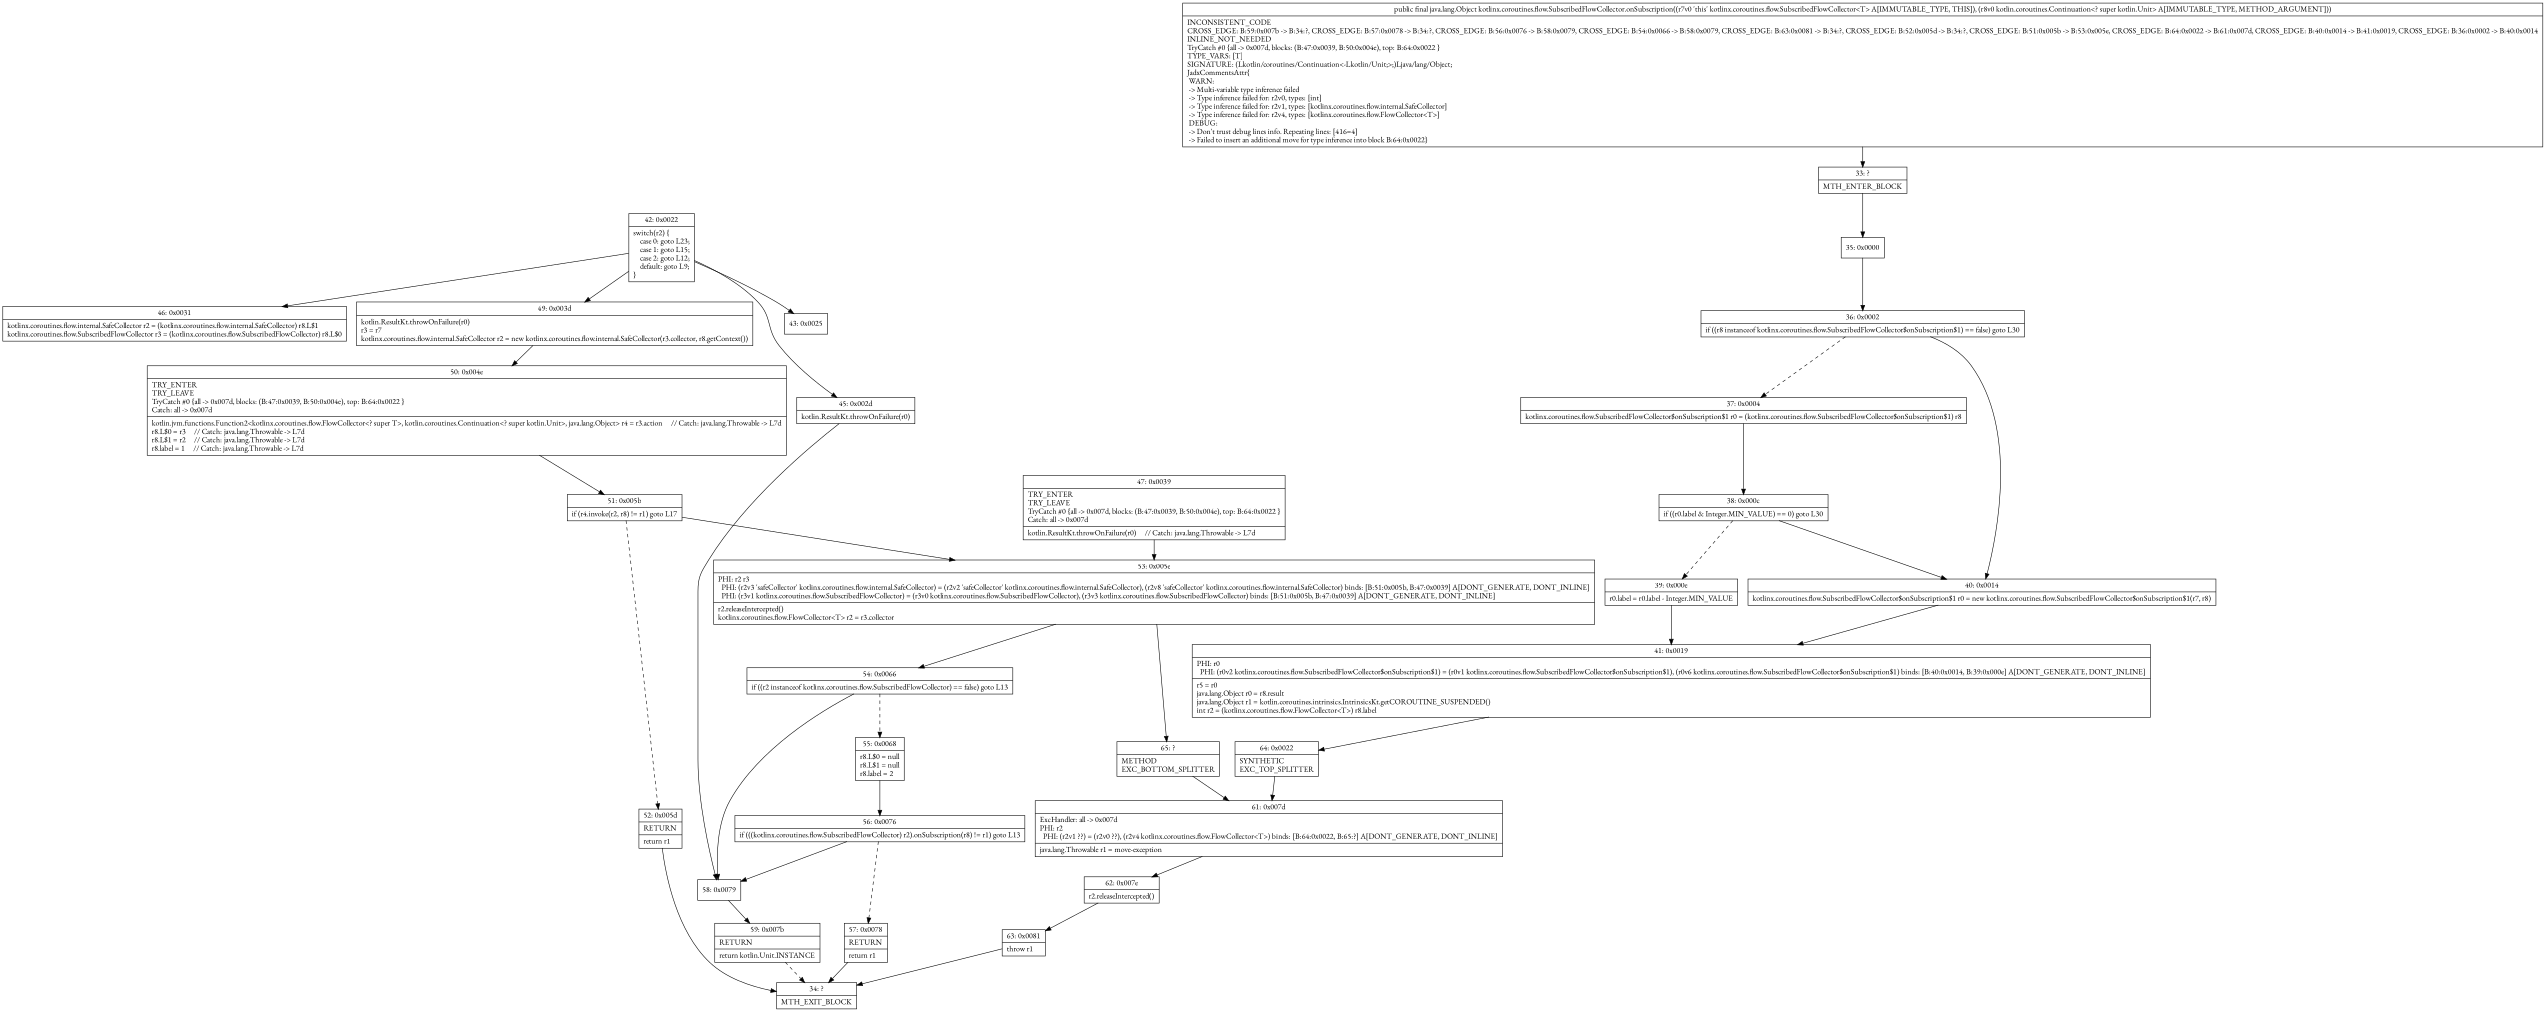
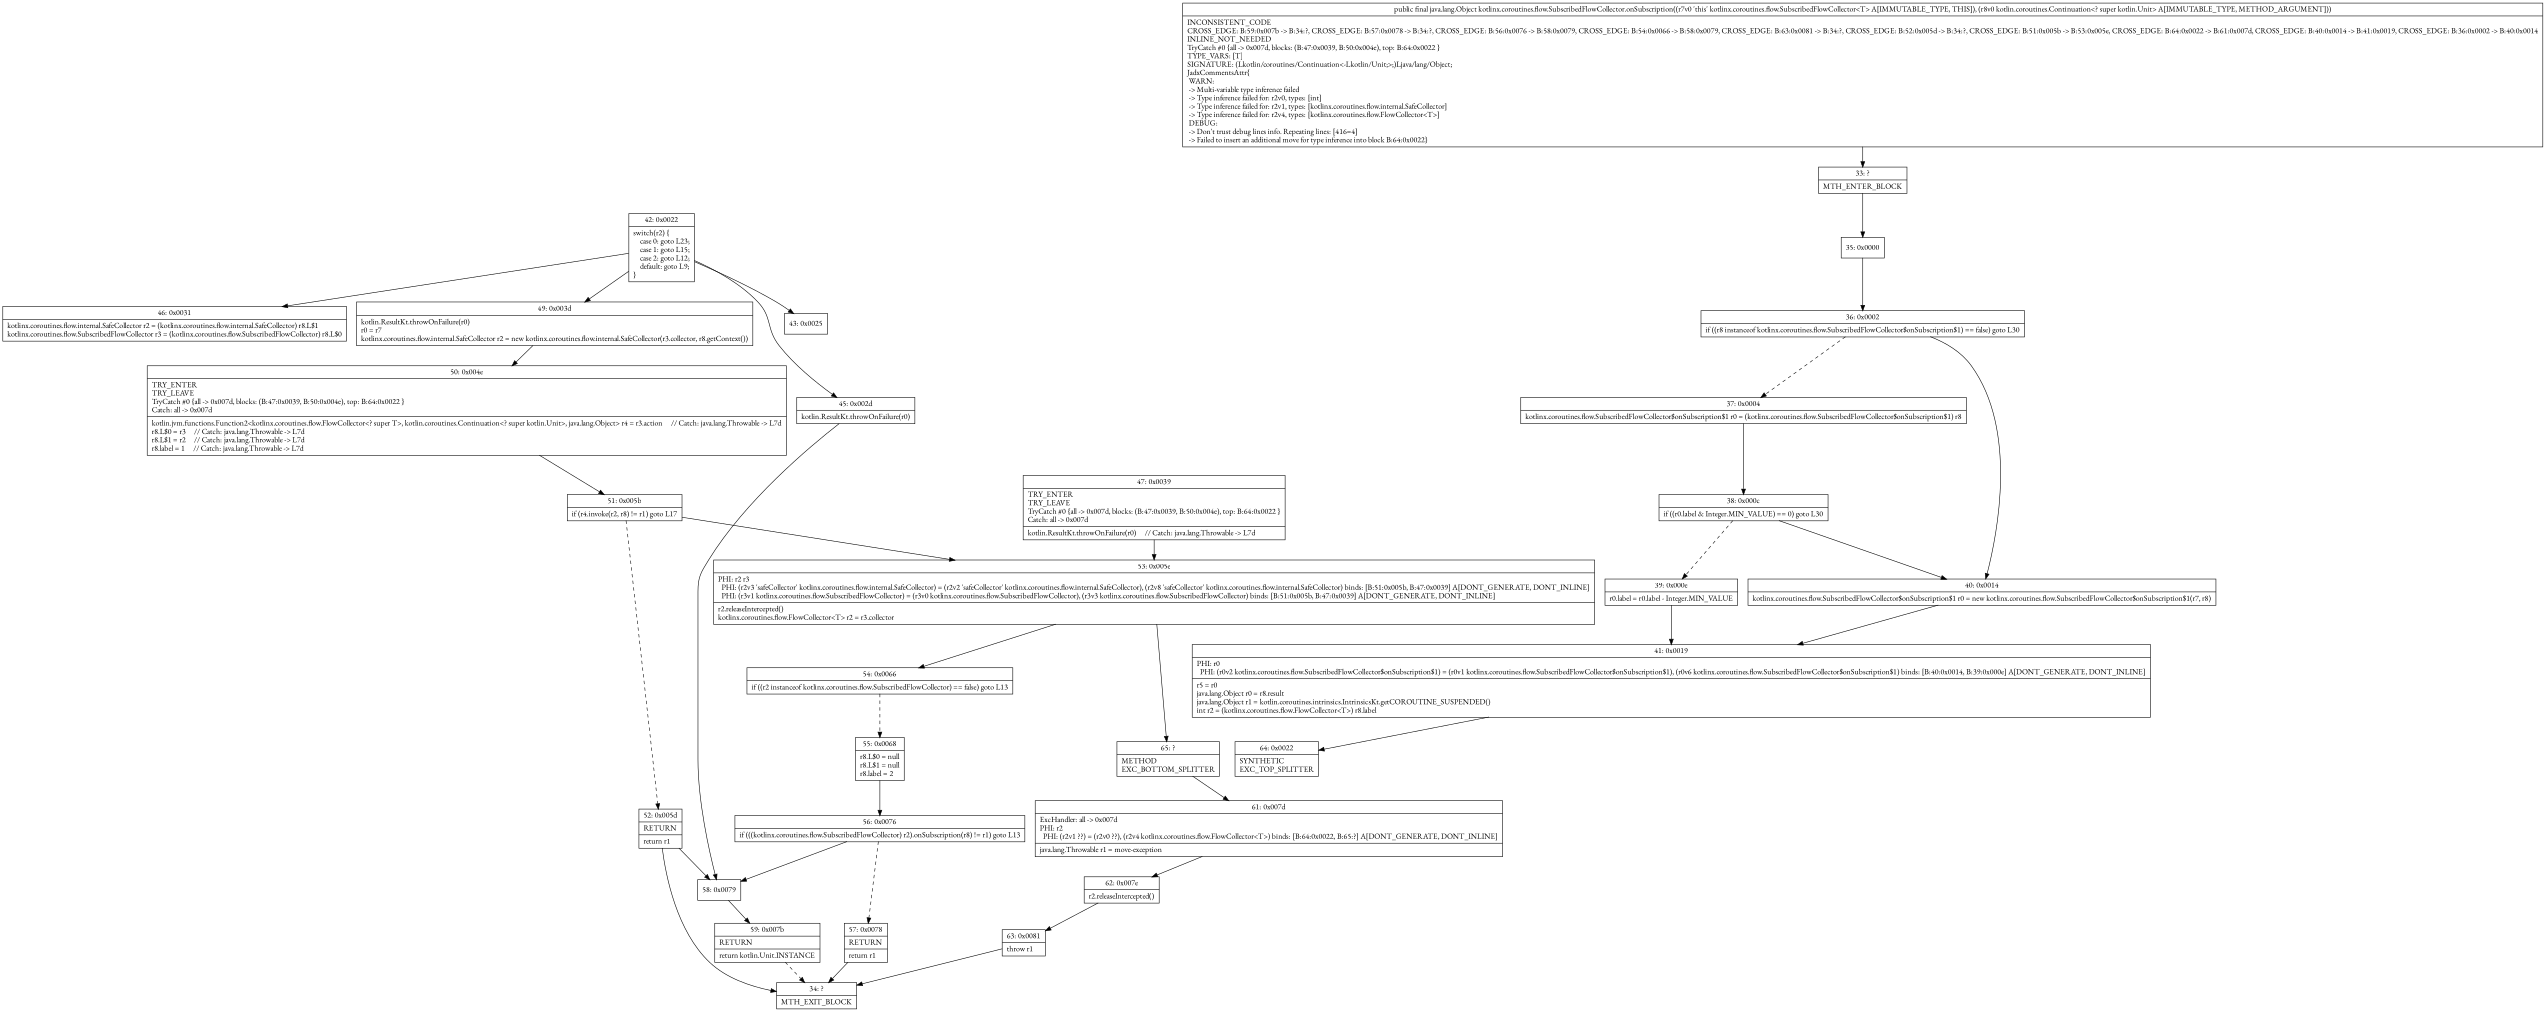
(371, 330) -> (371, 330)
(757, 764) -> (692, 862)
(1274, 786) -> none
